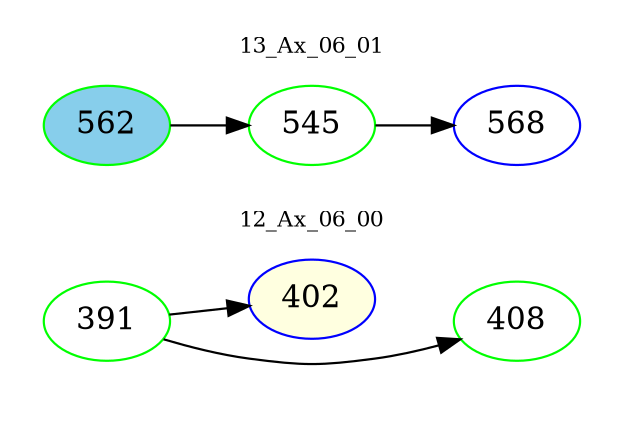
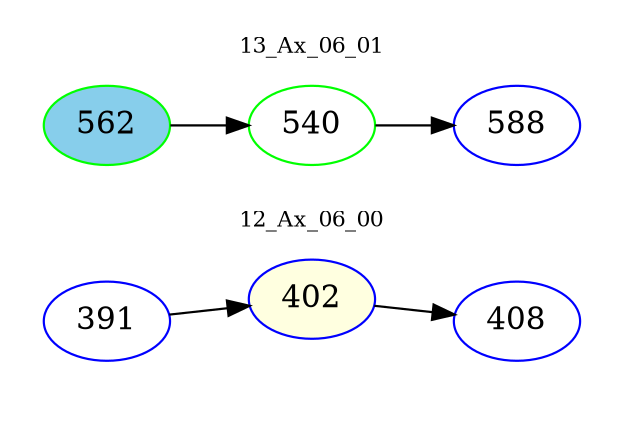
(312, 125) -> (312, 125)
(517, 125) -> (517, 125)
(107, 321) -> (107, 321)
(517, 321) -> (517, 321)
(301, 364) -> (403, 309)
